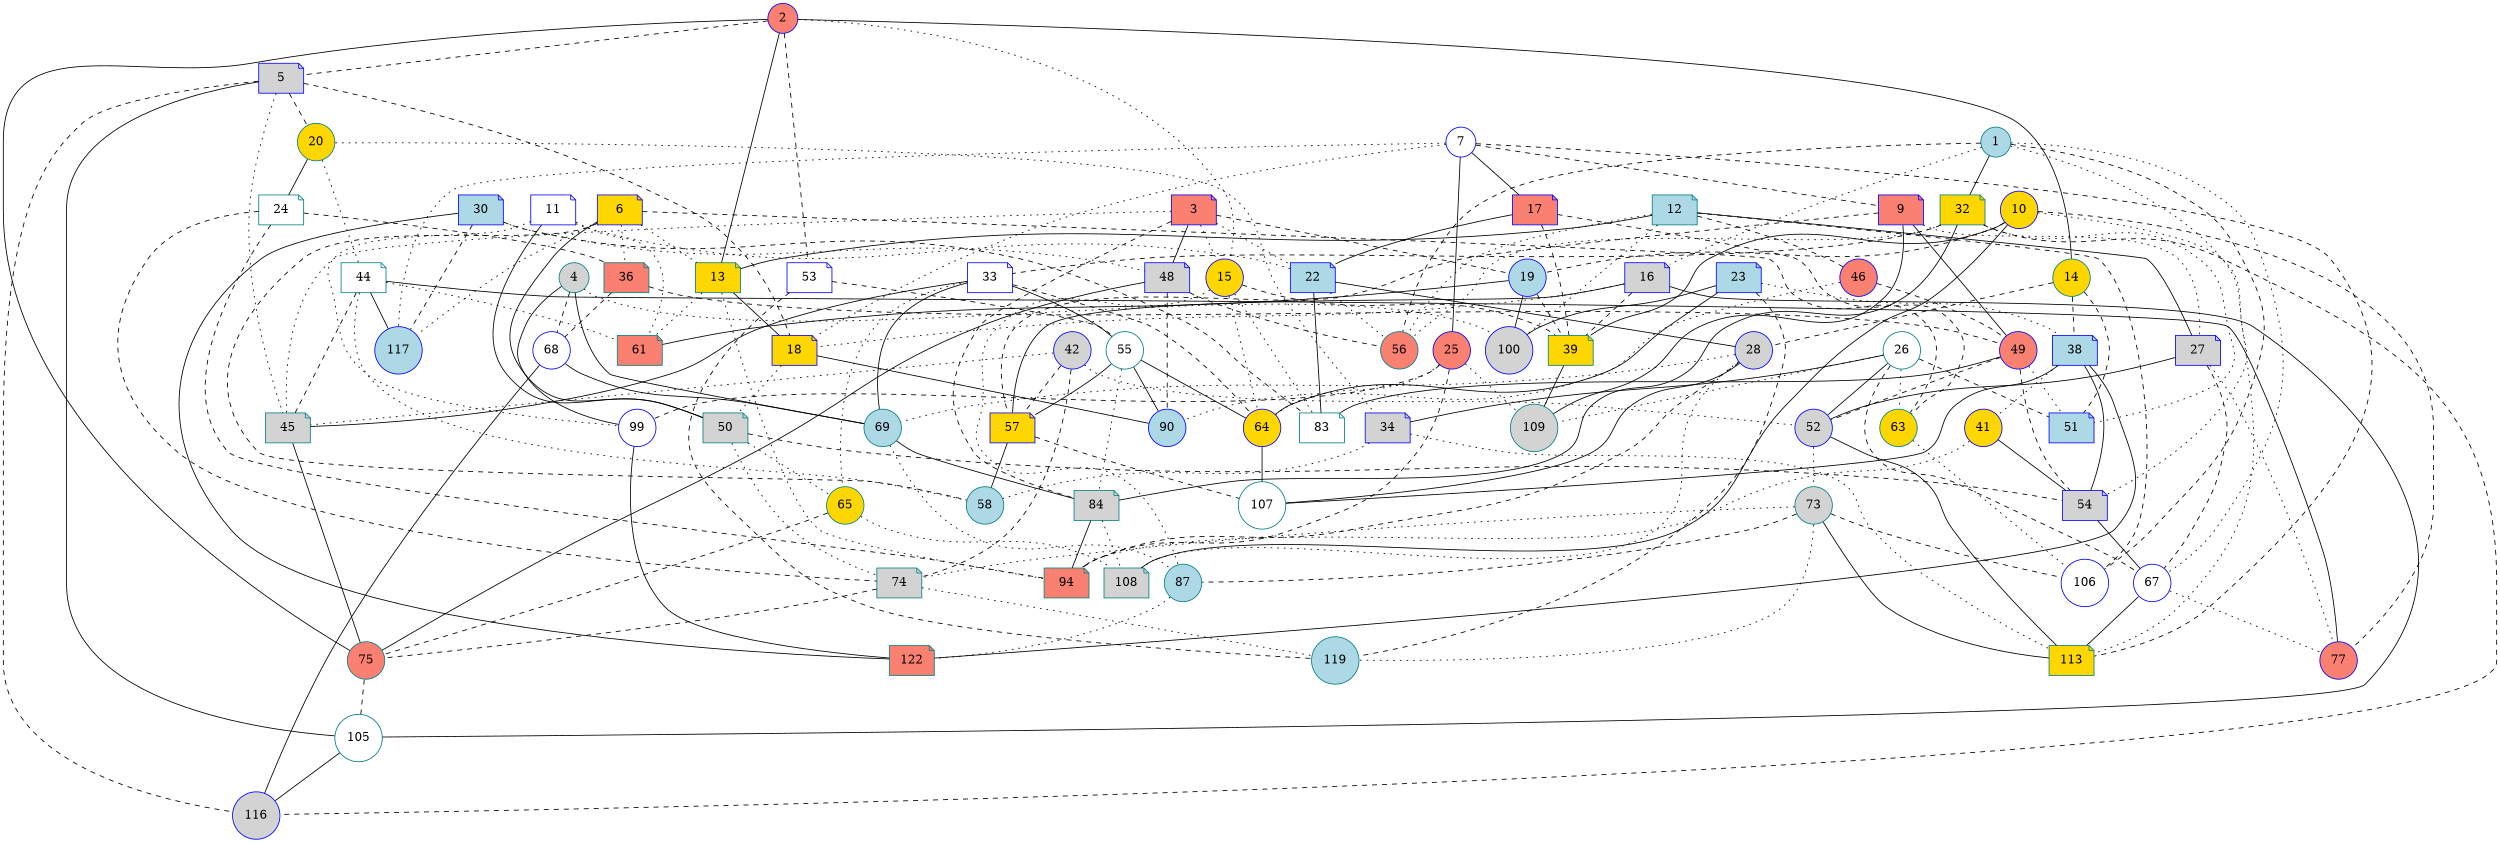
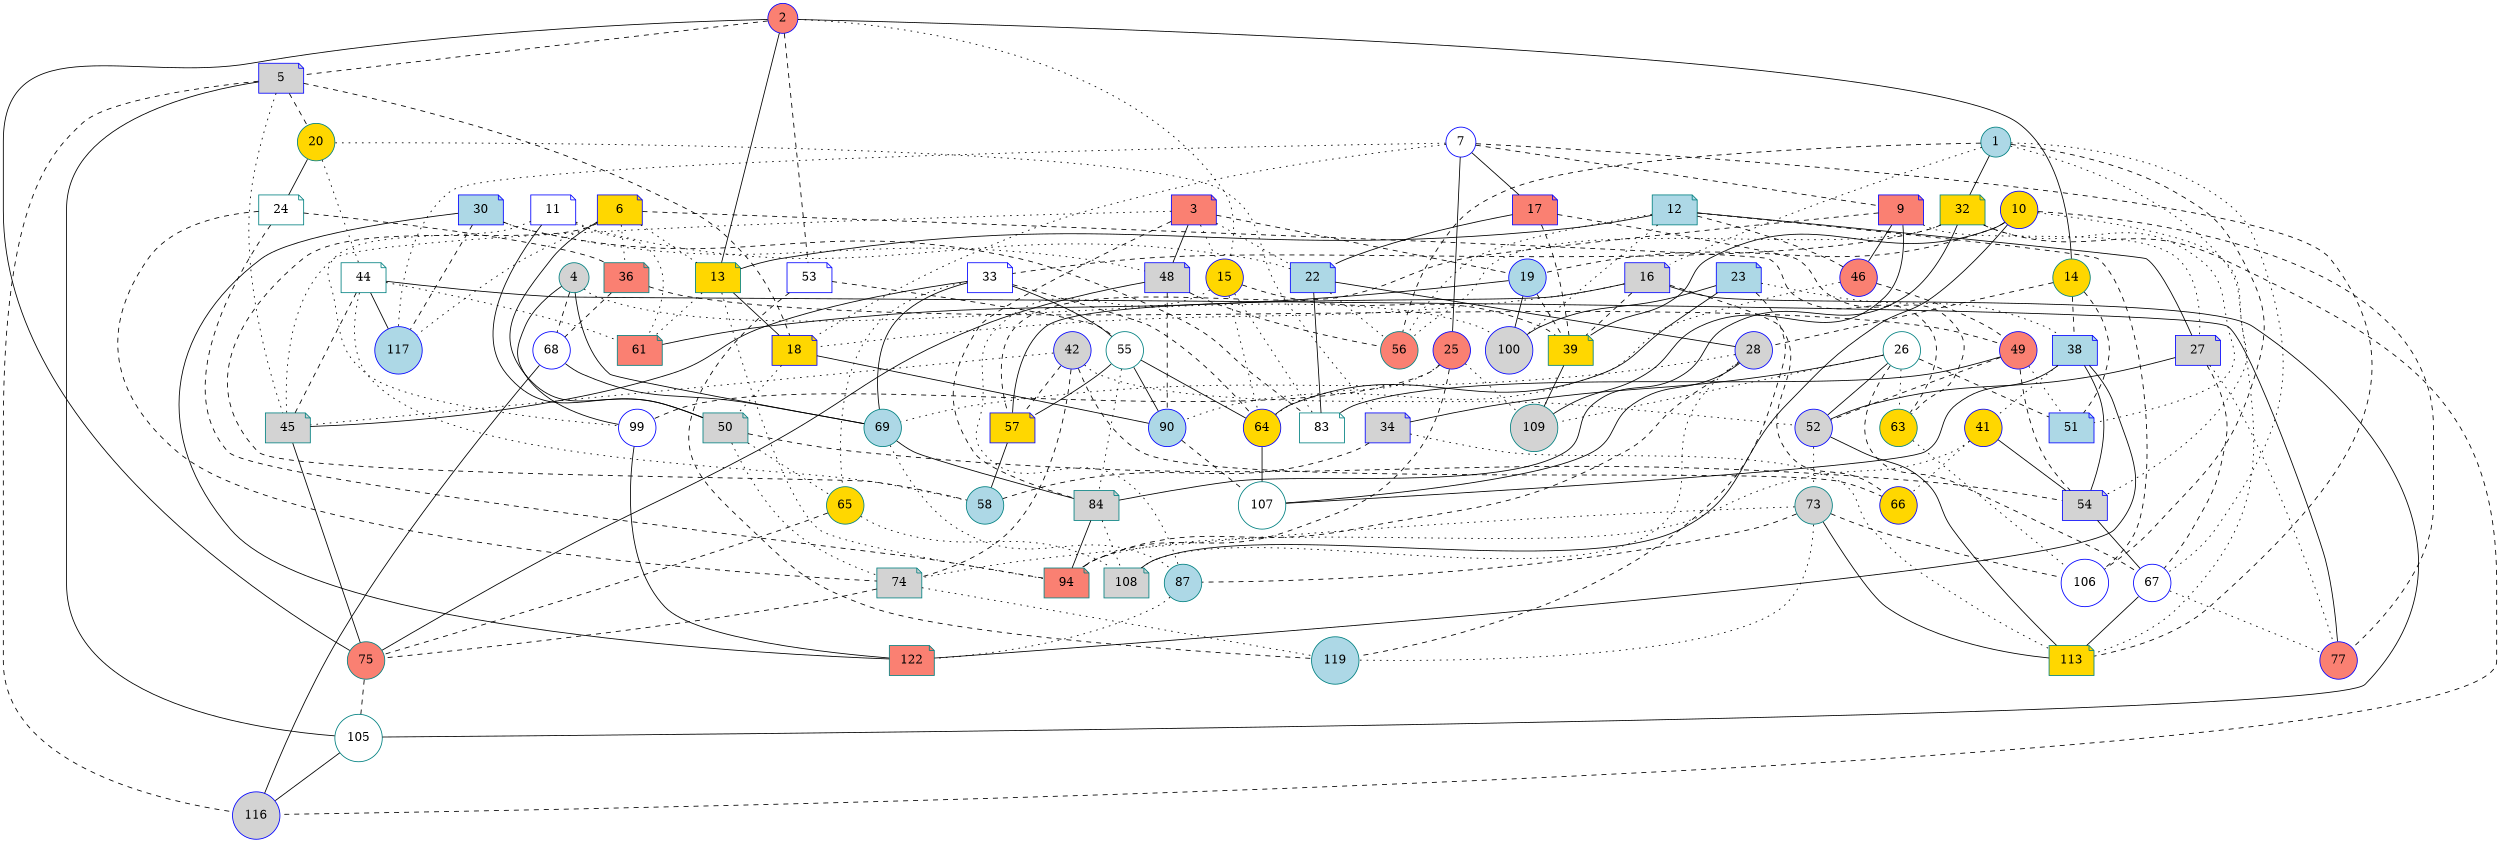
(1962, 283) -> (1878, 247)
(1116, 463) -> (1205, 459)
(1094, 478) -> (1094, 478)
none -> (1898, 505)
